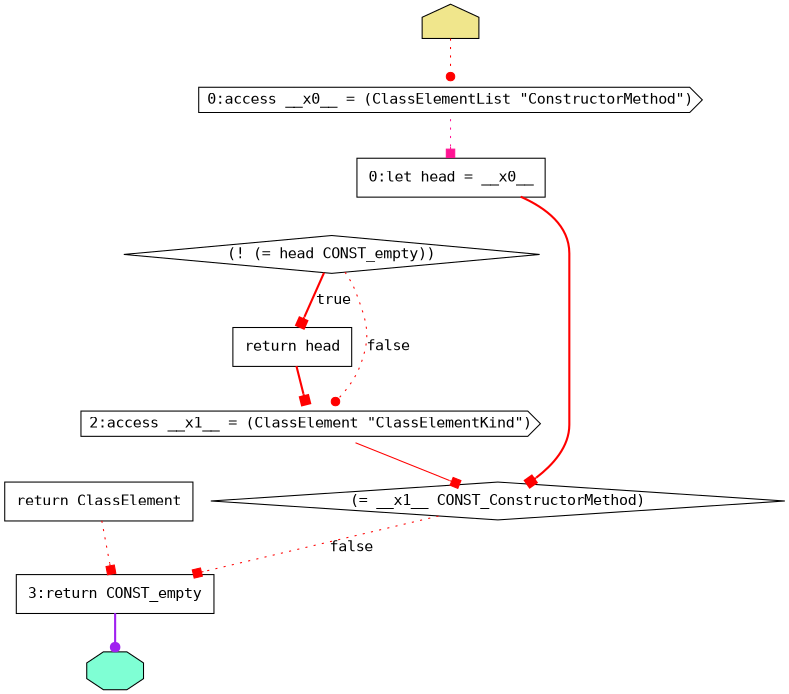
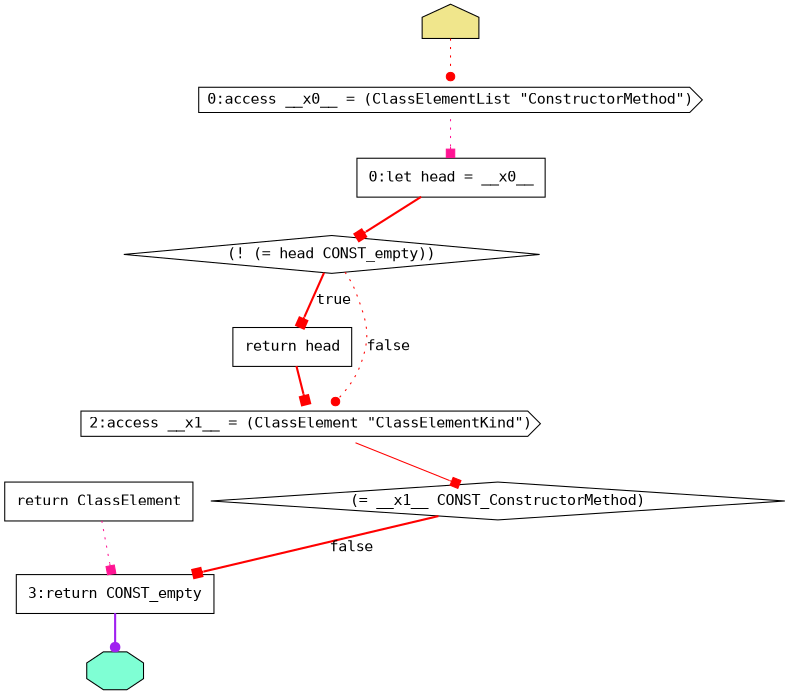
(569, 332) -> (394, 214)
(106, 542) -> (106, 542)
(321, 544) -> (321, 544)
